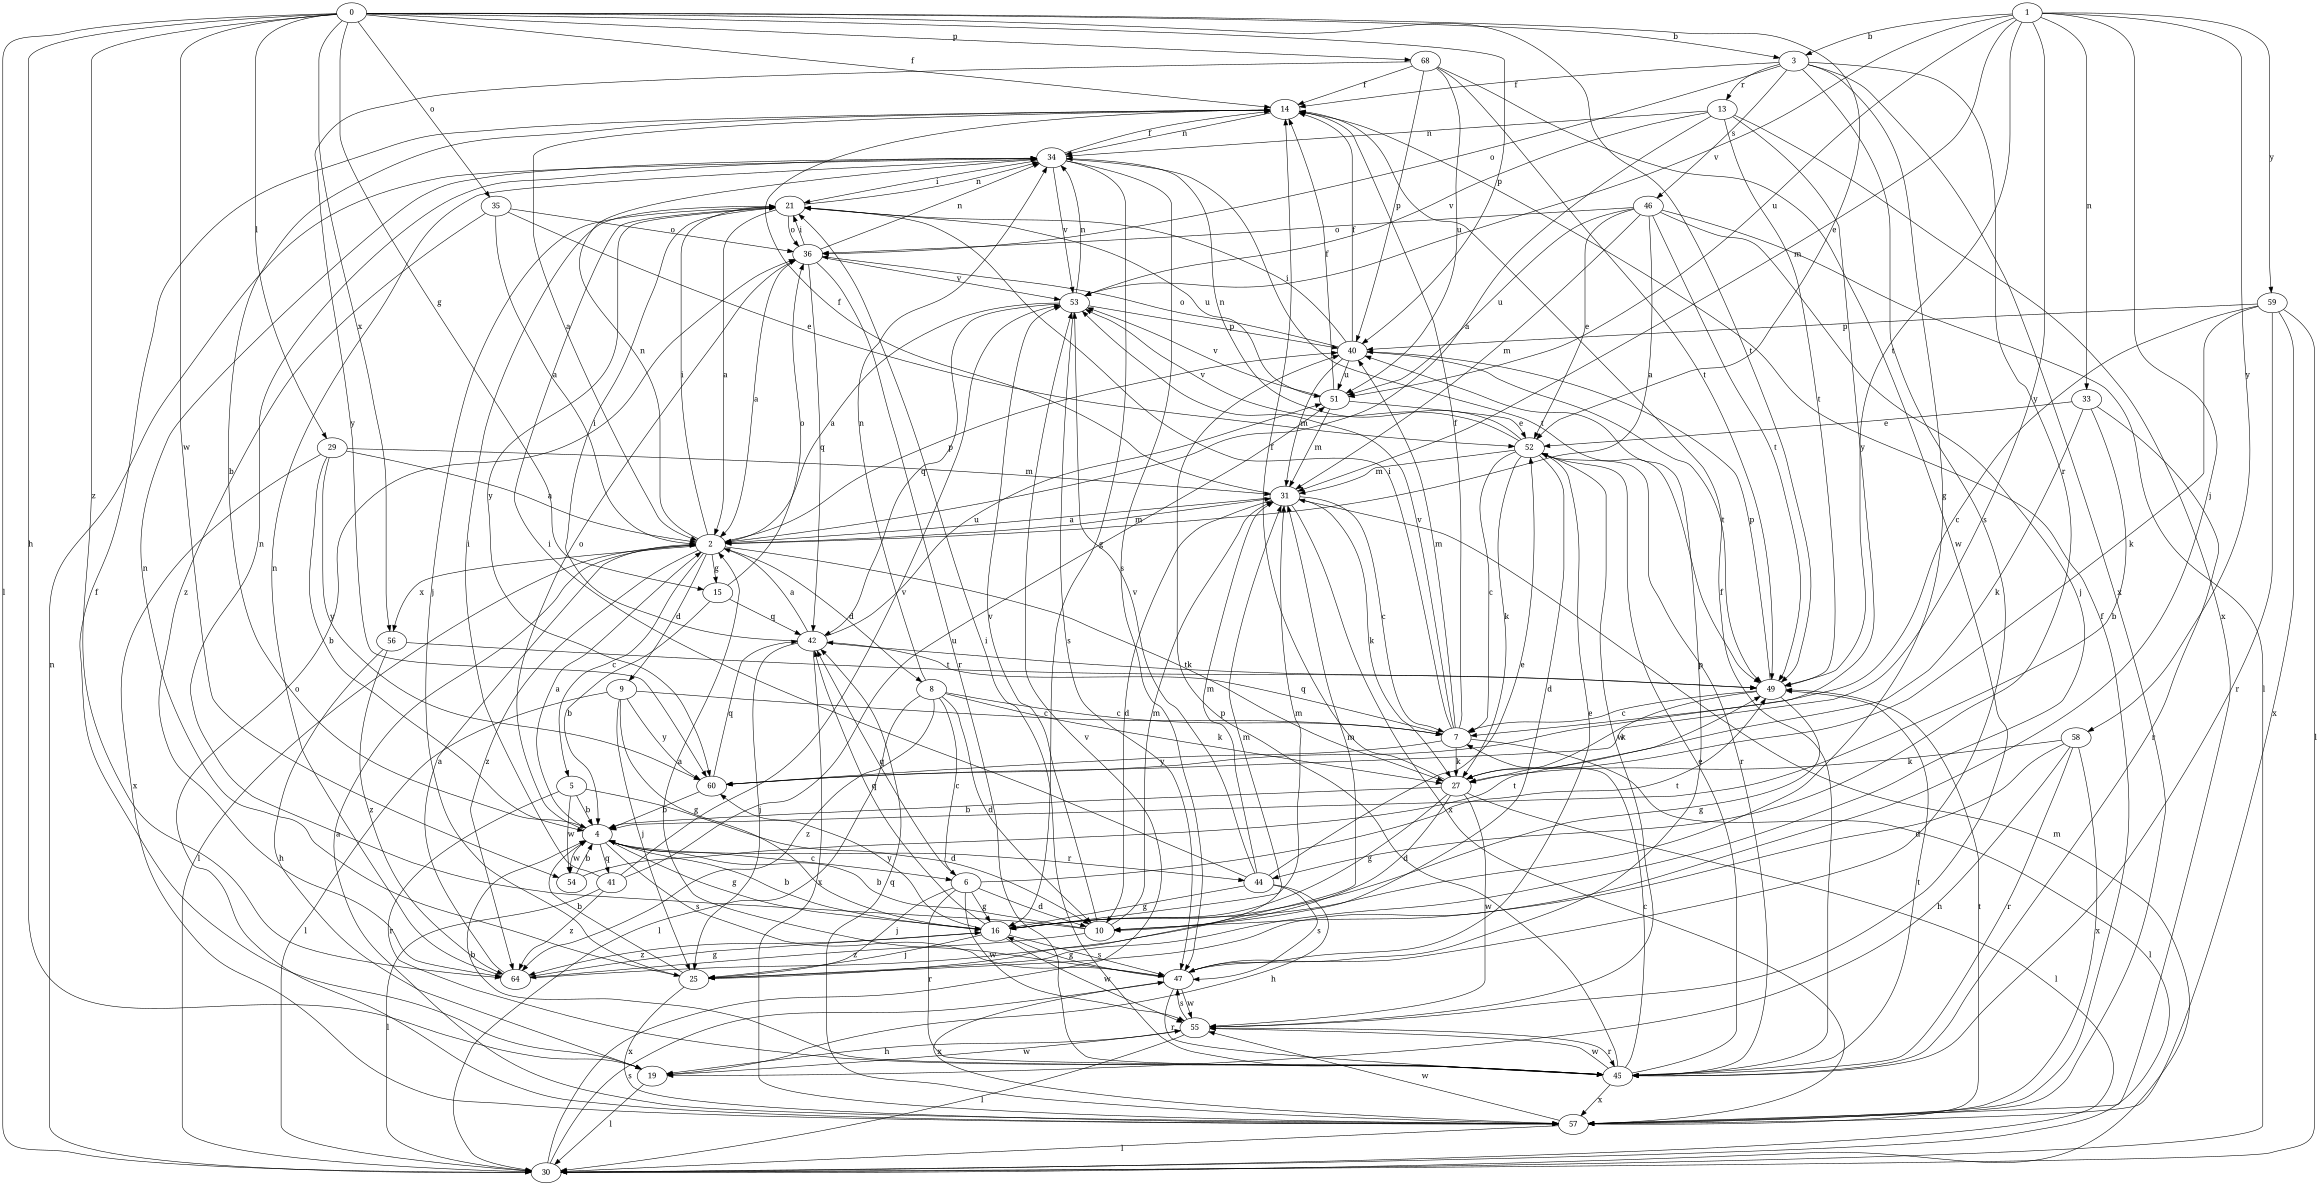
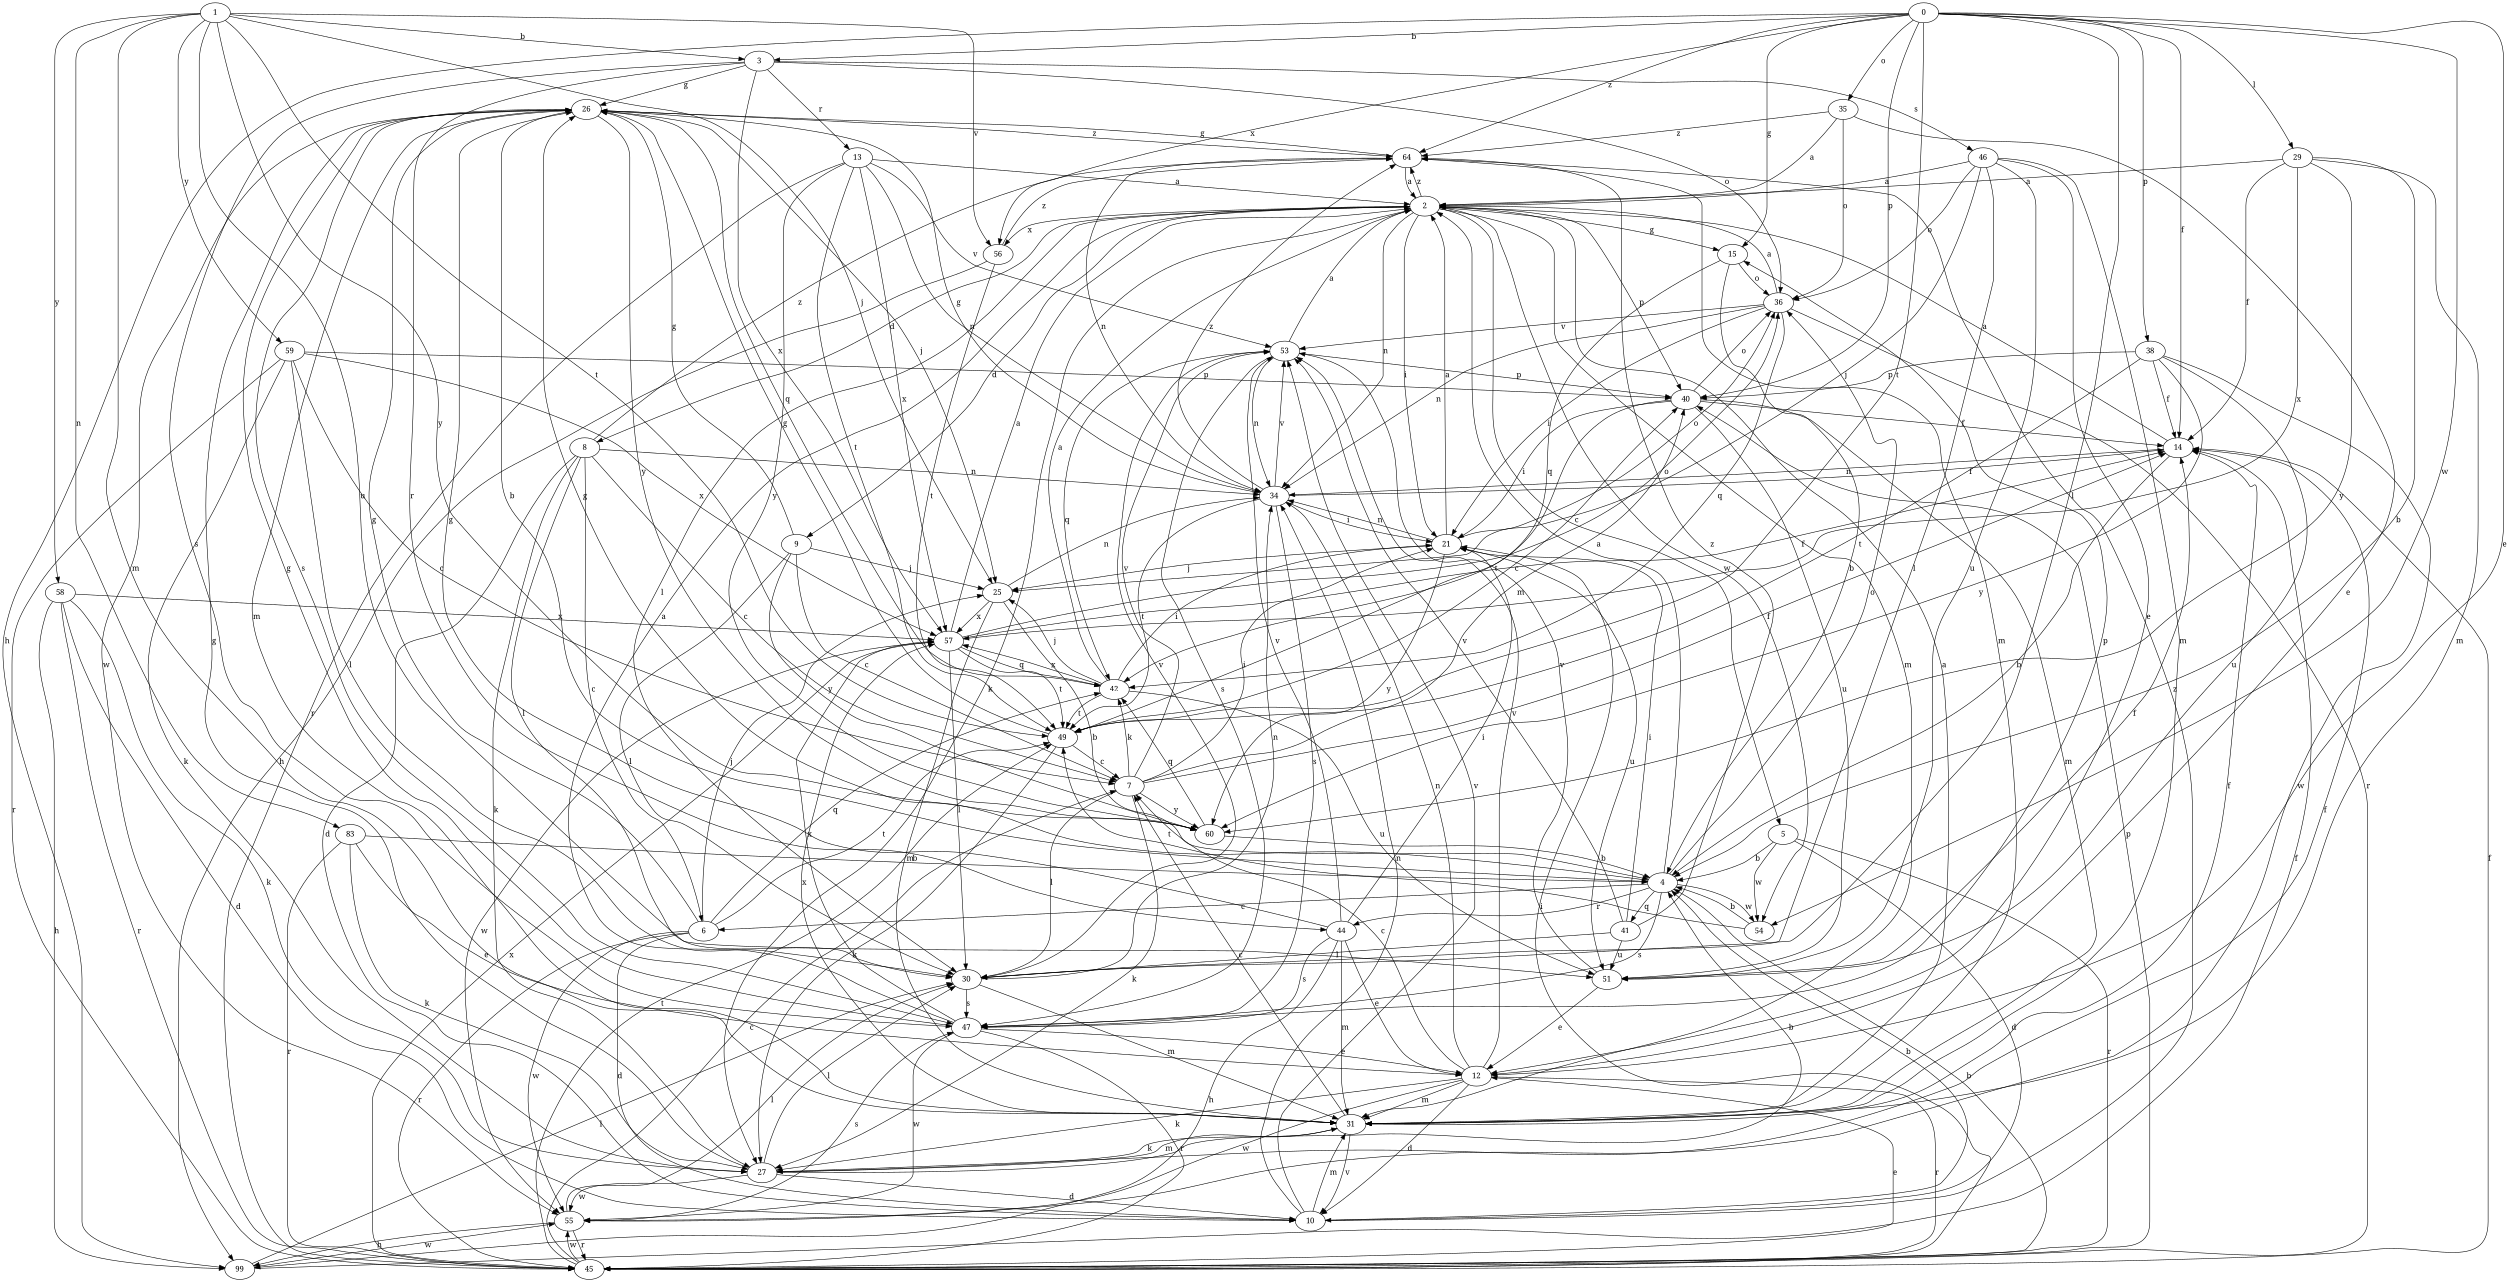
(1426, 61) -> (2150, 351)
(1542, 79) -> (2246, 300)
(1541, 209) -> (705, 21)
none -> (1219, 311)
(2087, 399) -> (350, 834)
(1765, 436) -> none
(1311, 445) -> (1154, 1152)
(1529, 448) -> (1476, 1076)
(1752, 520) -> (1517, 569)
none -> (1673, 548)
(1304, 689) -> (1130, 738)
none -> (313, 704)
(1127, 714) -> (1348, 1173)
(1698, 777) -> (1866, 974)
(996, 931) -> (586, 109)
(652, 1076) -> (240, 1269)
